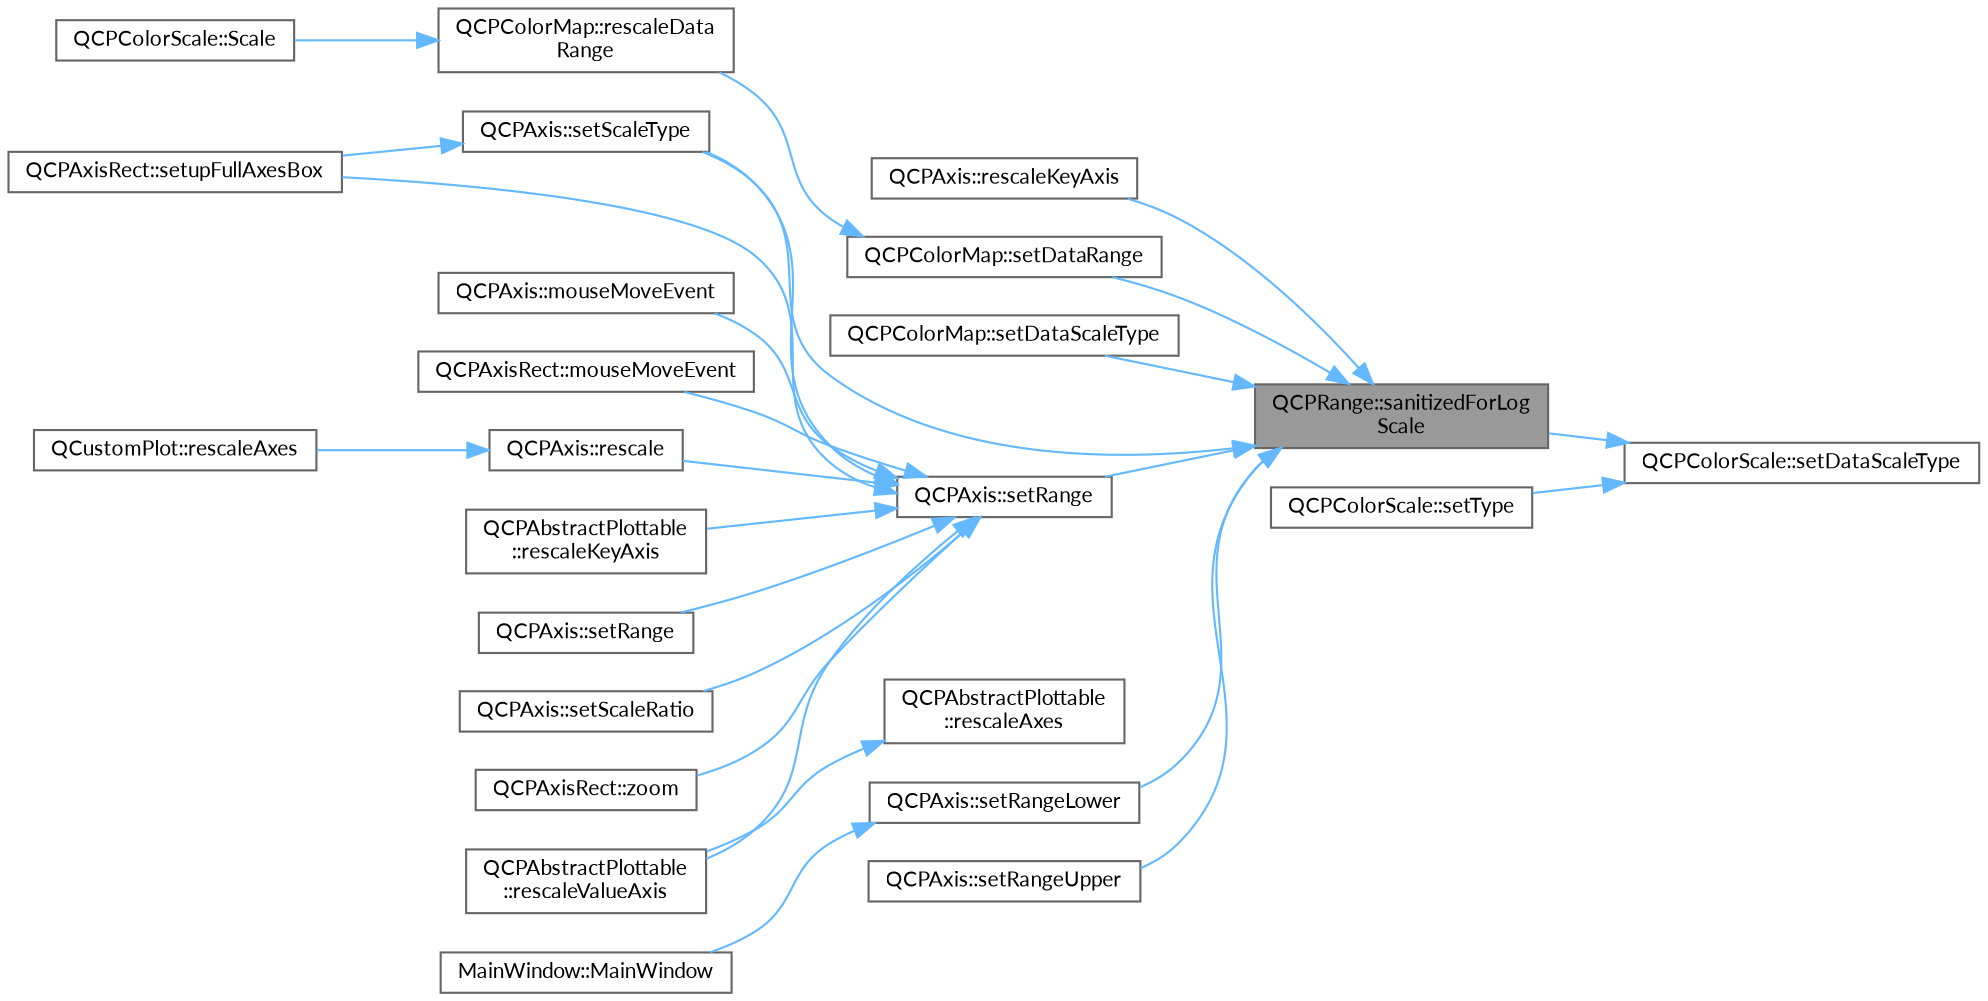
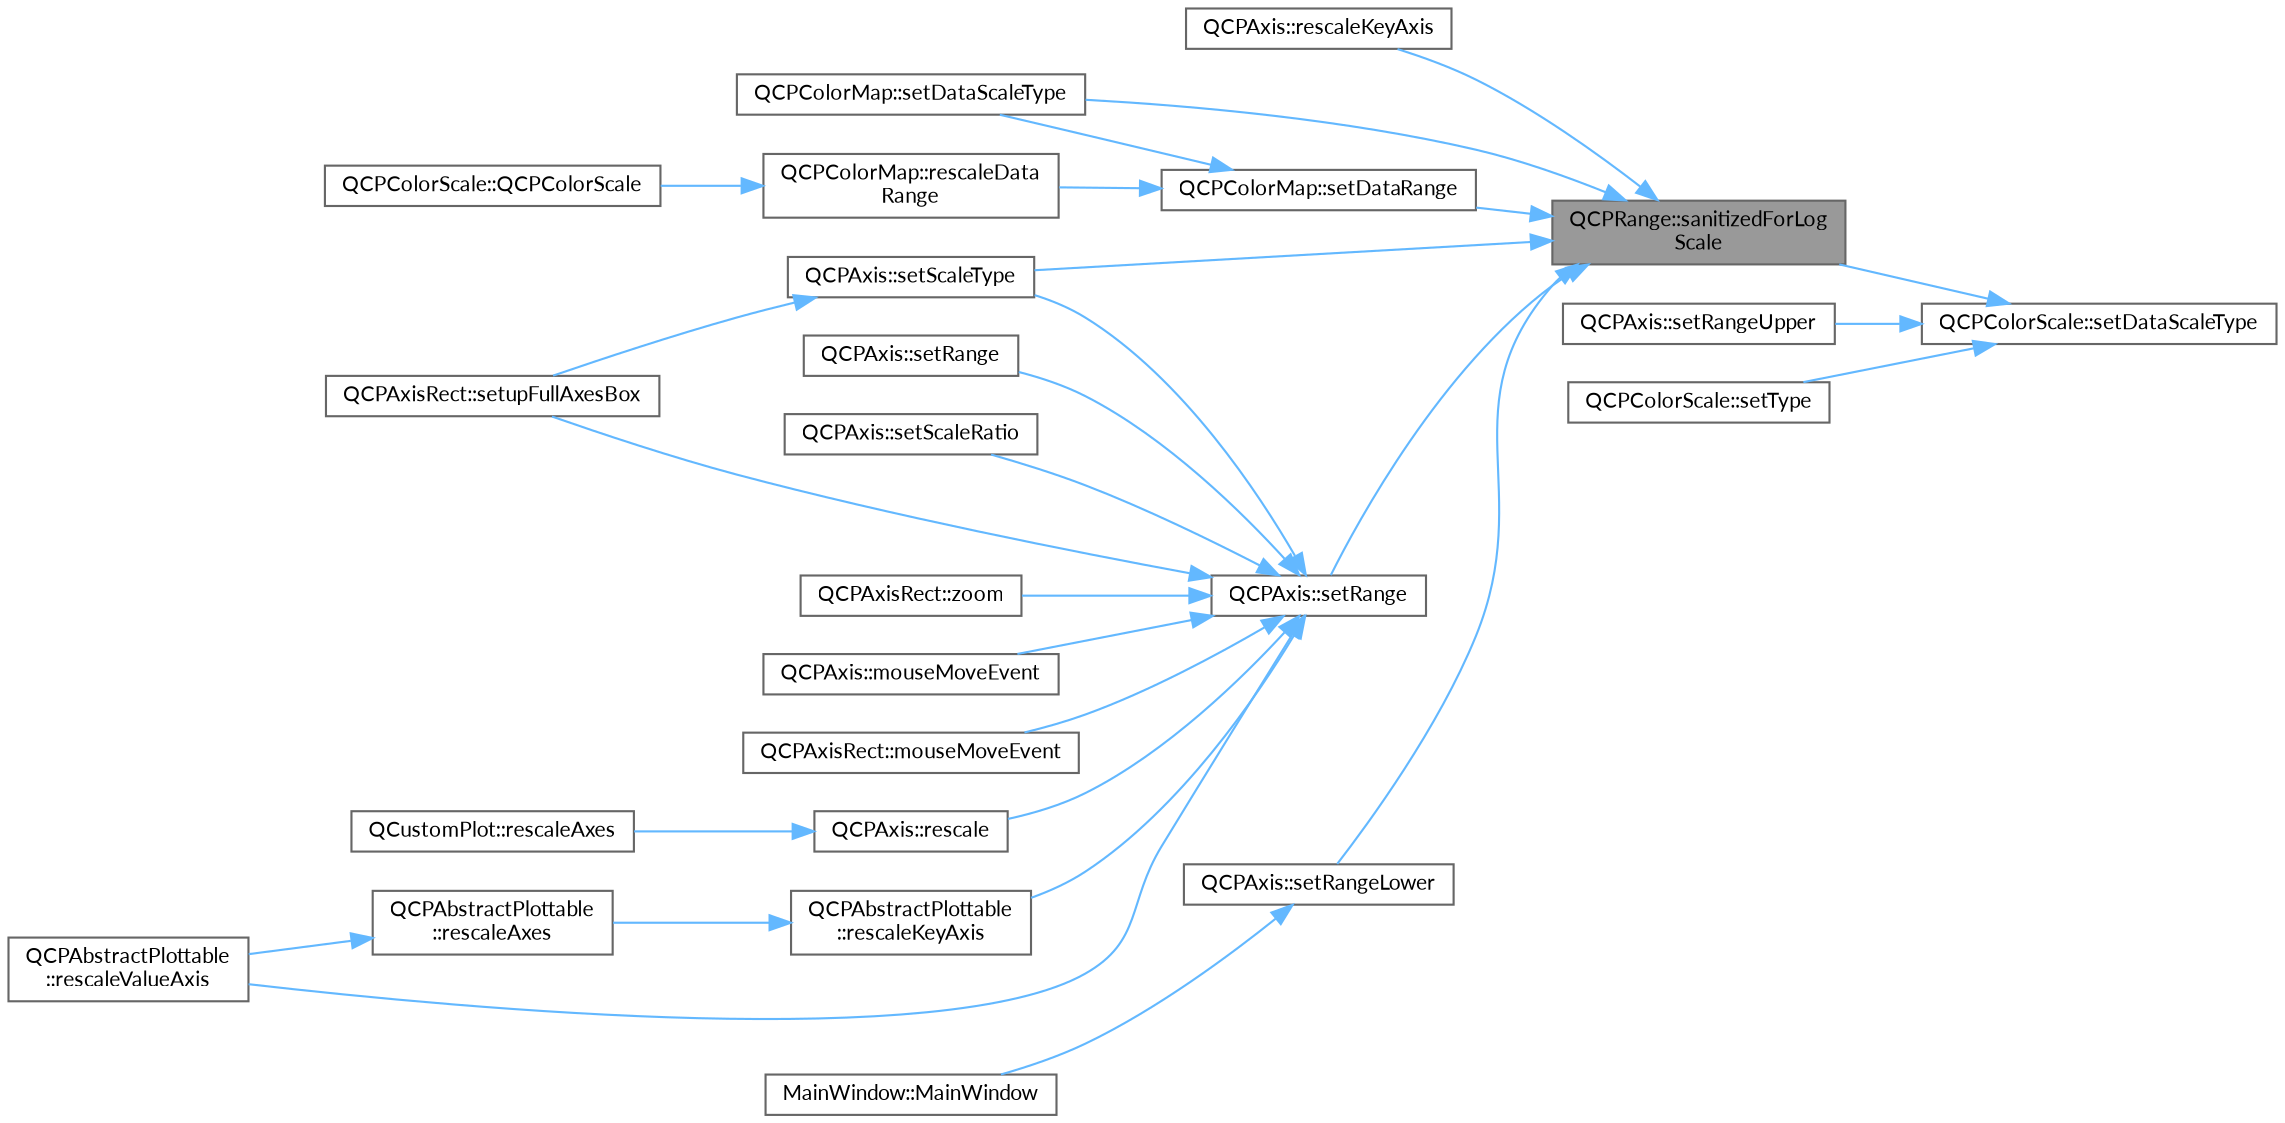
(175, 40) -> (493, 186)
none -> (1106, 140)
(1226, 720) -> (1868, 324)
none -> (691, 923)
